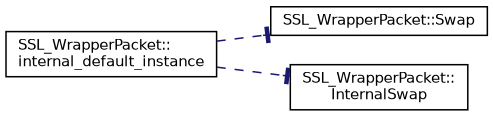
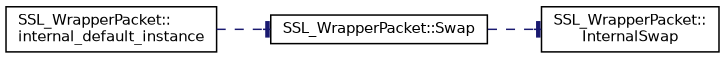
(250, 71) -> (511, 29)
